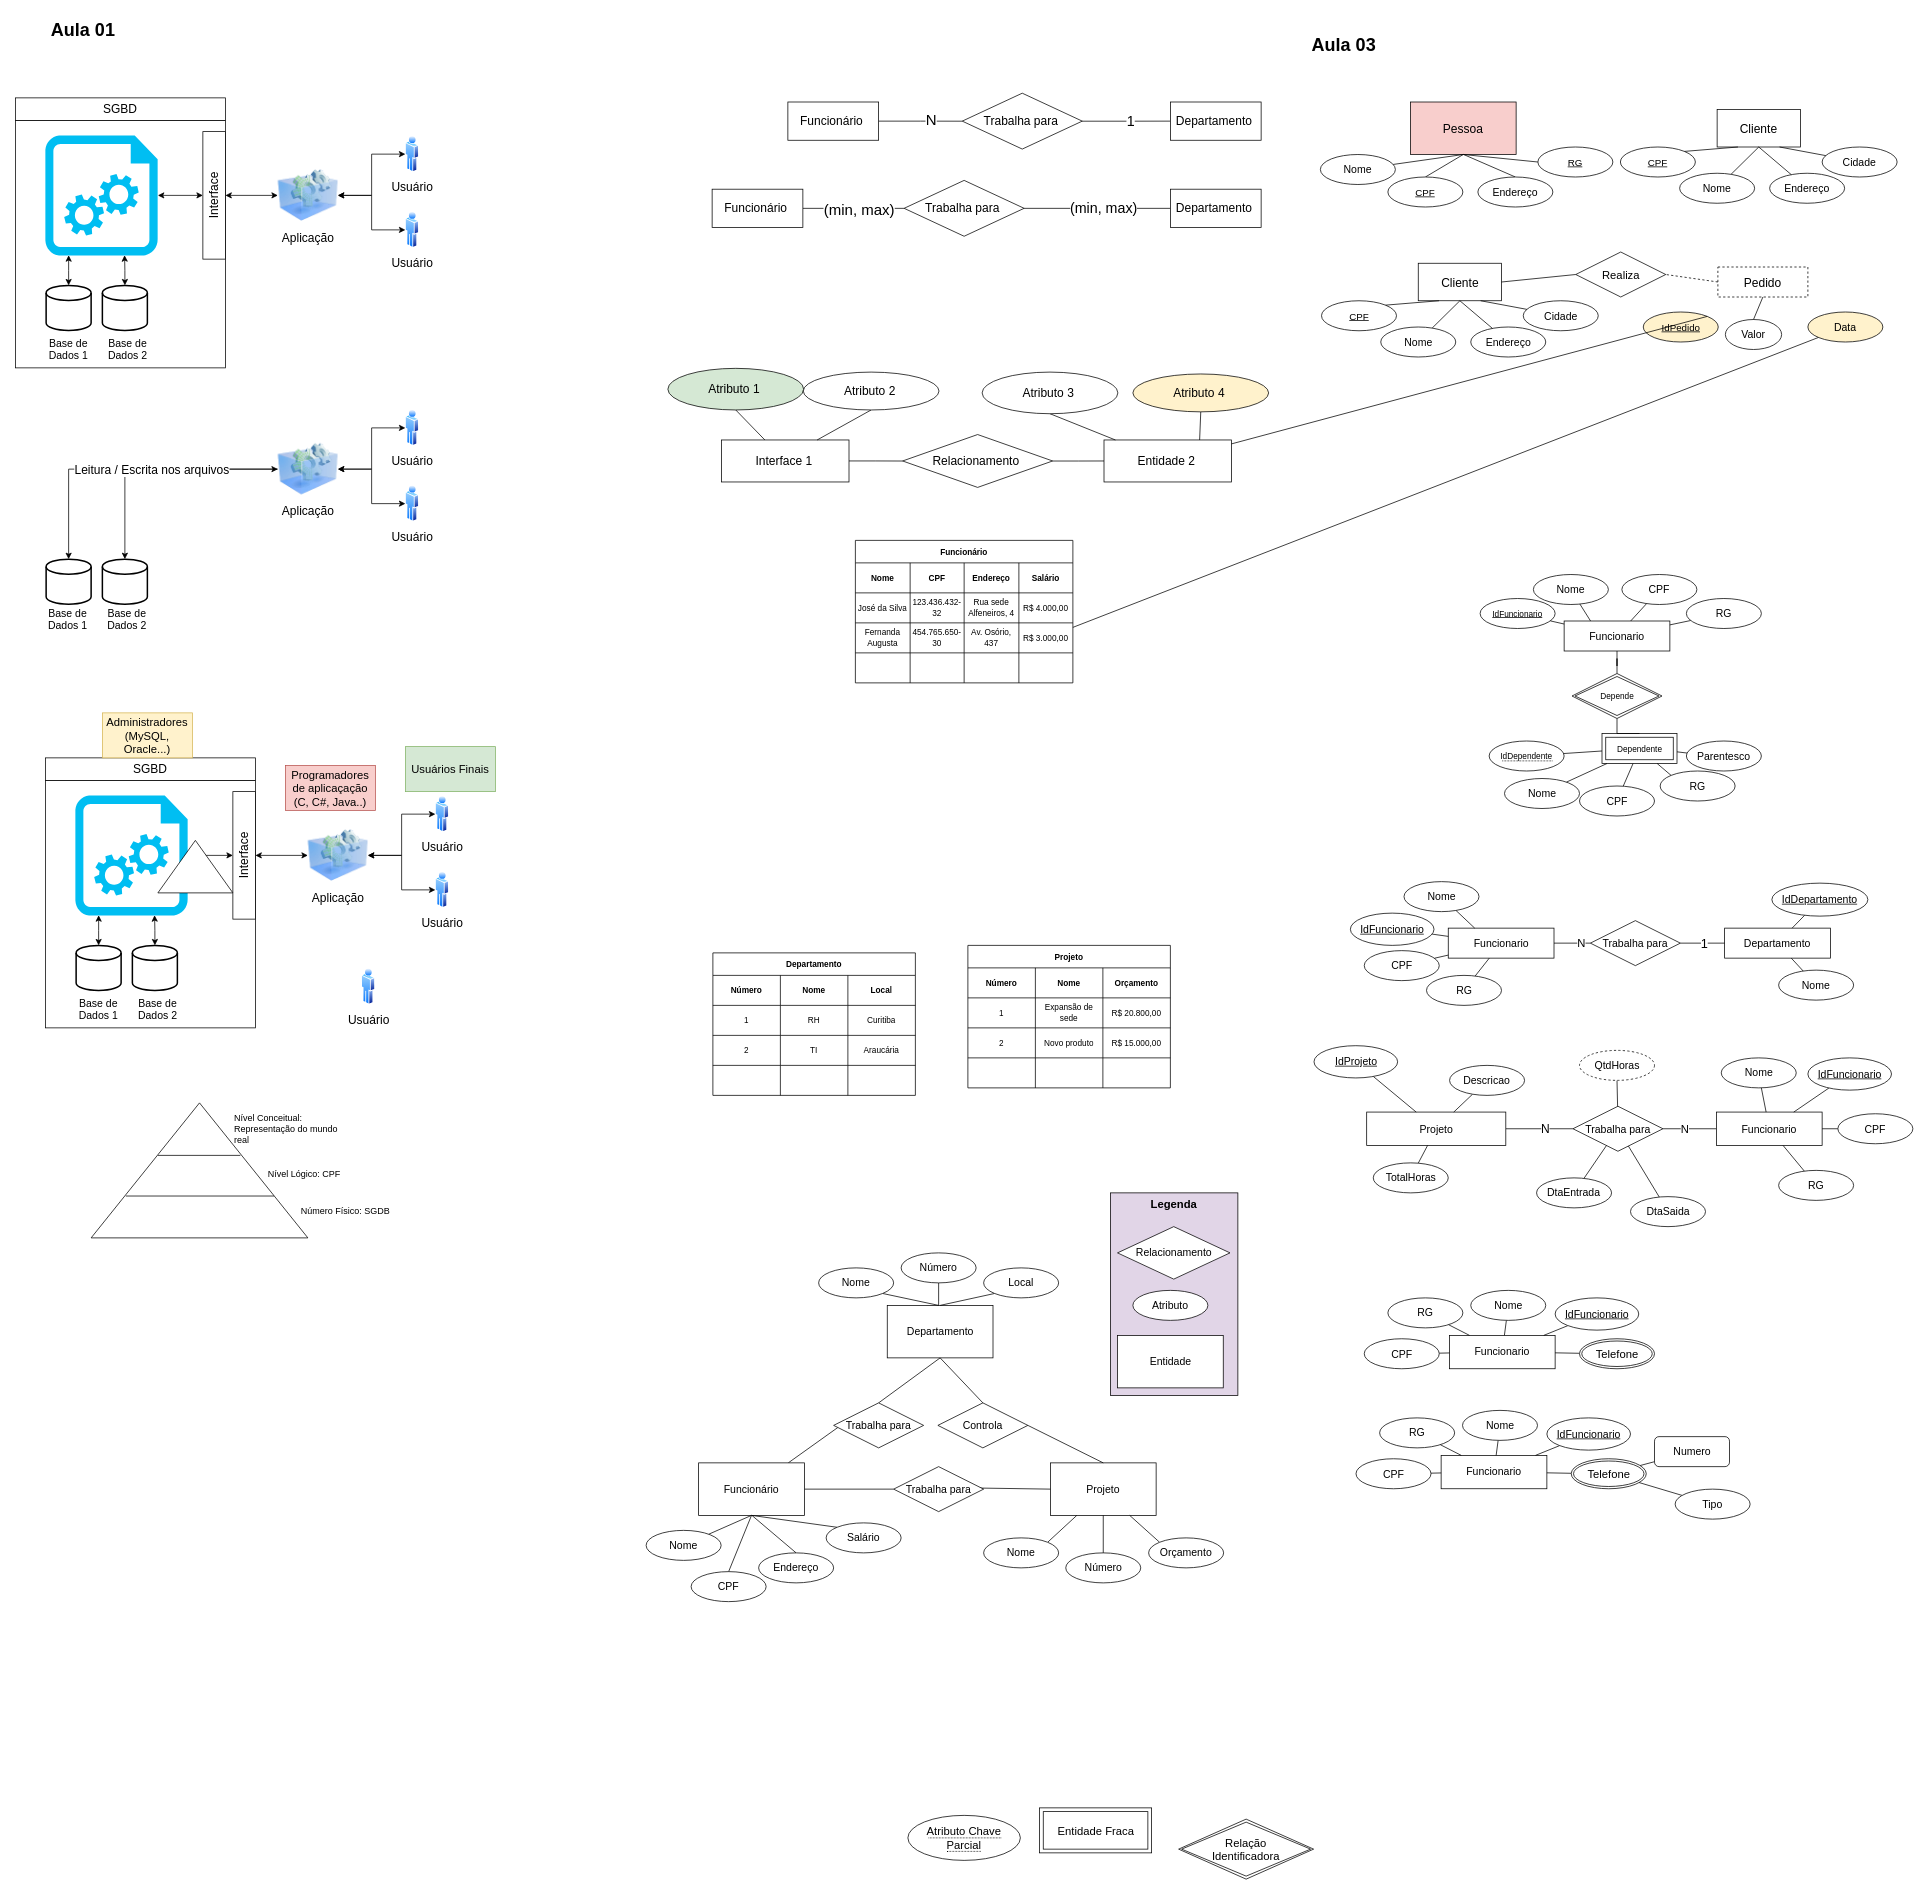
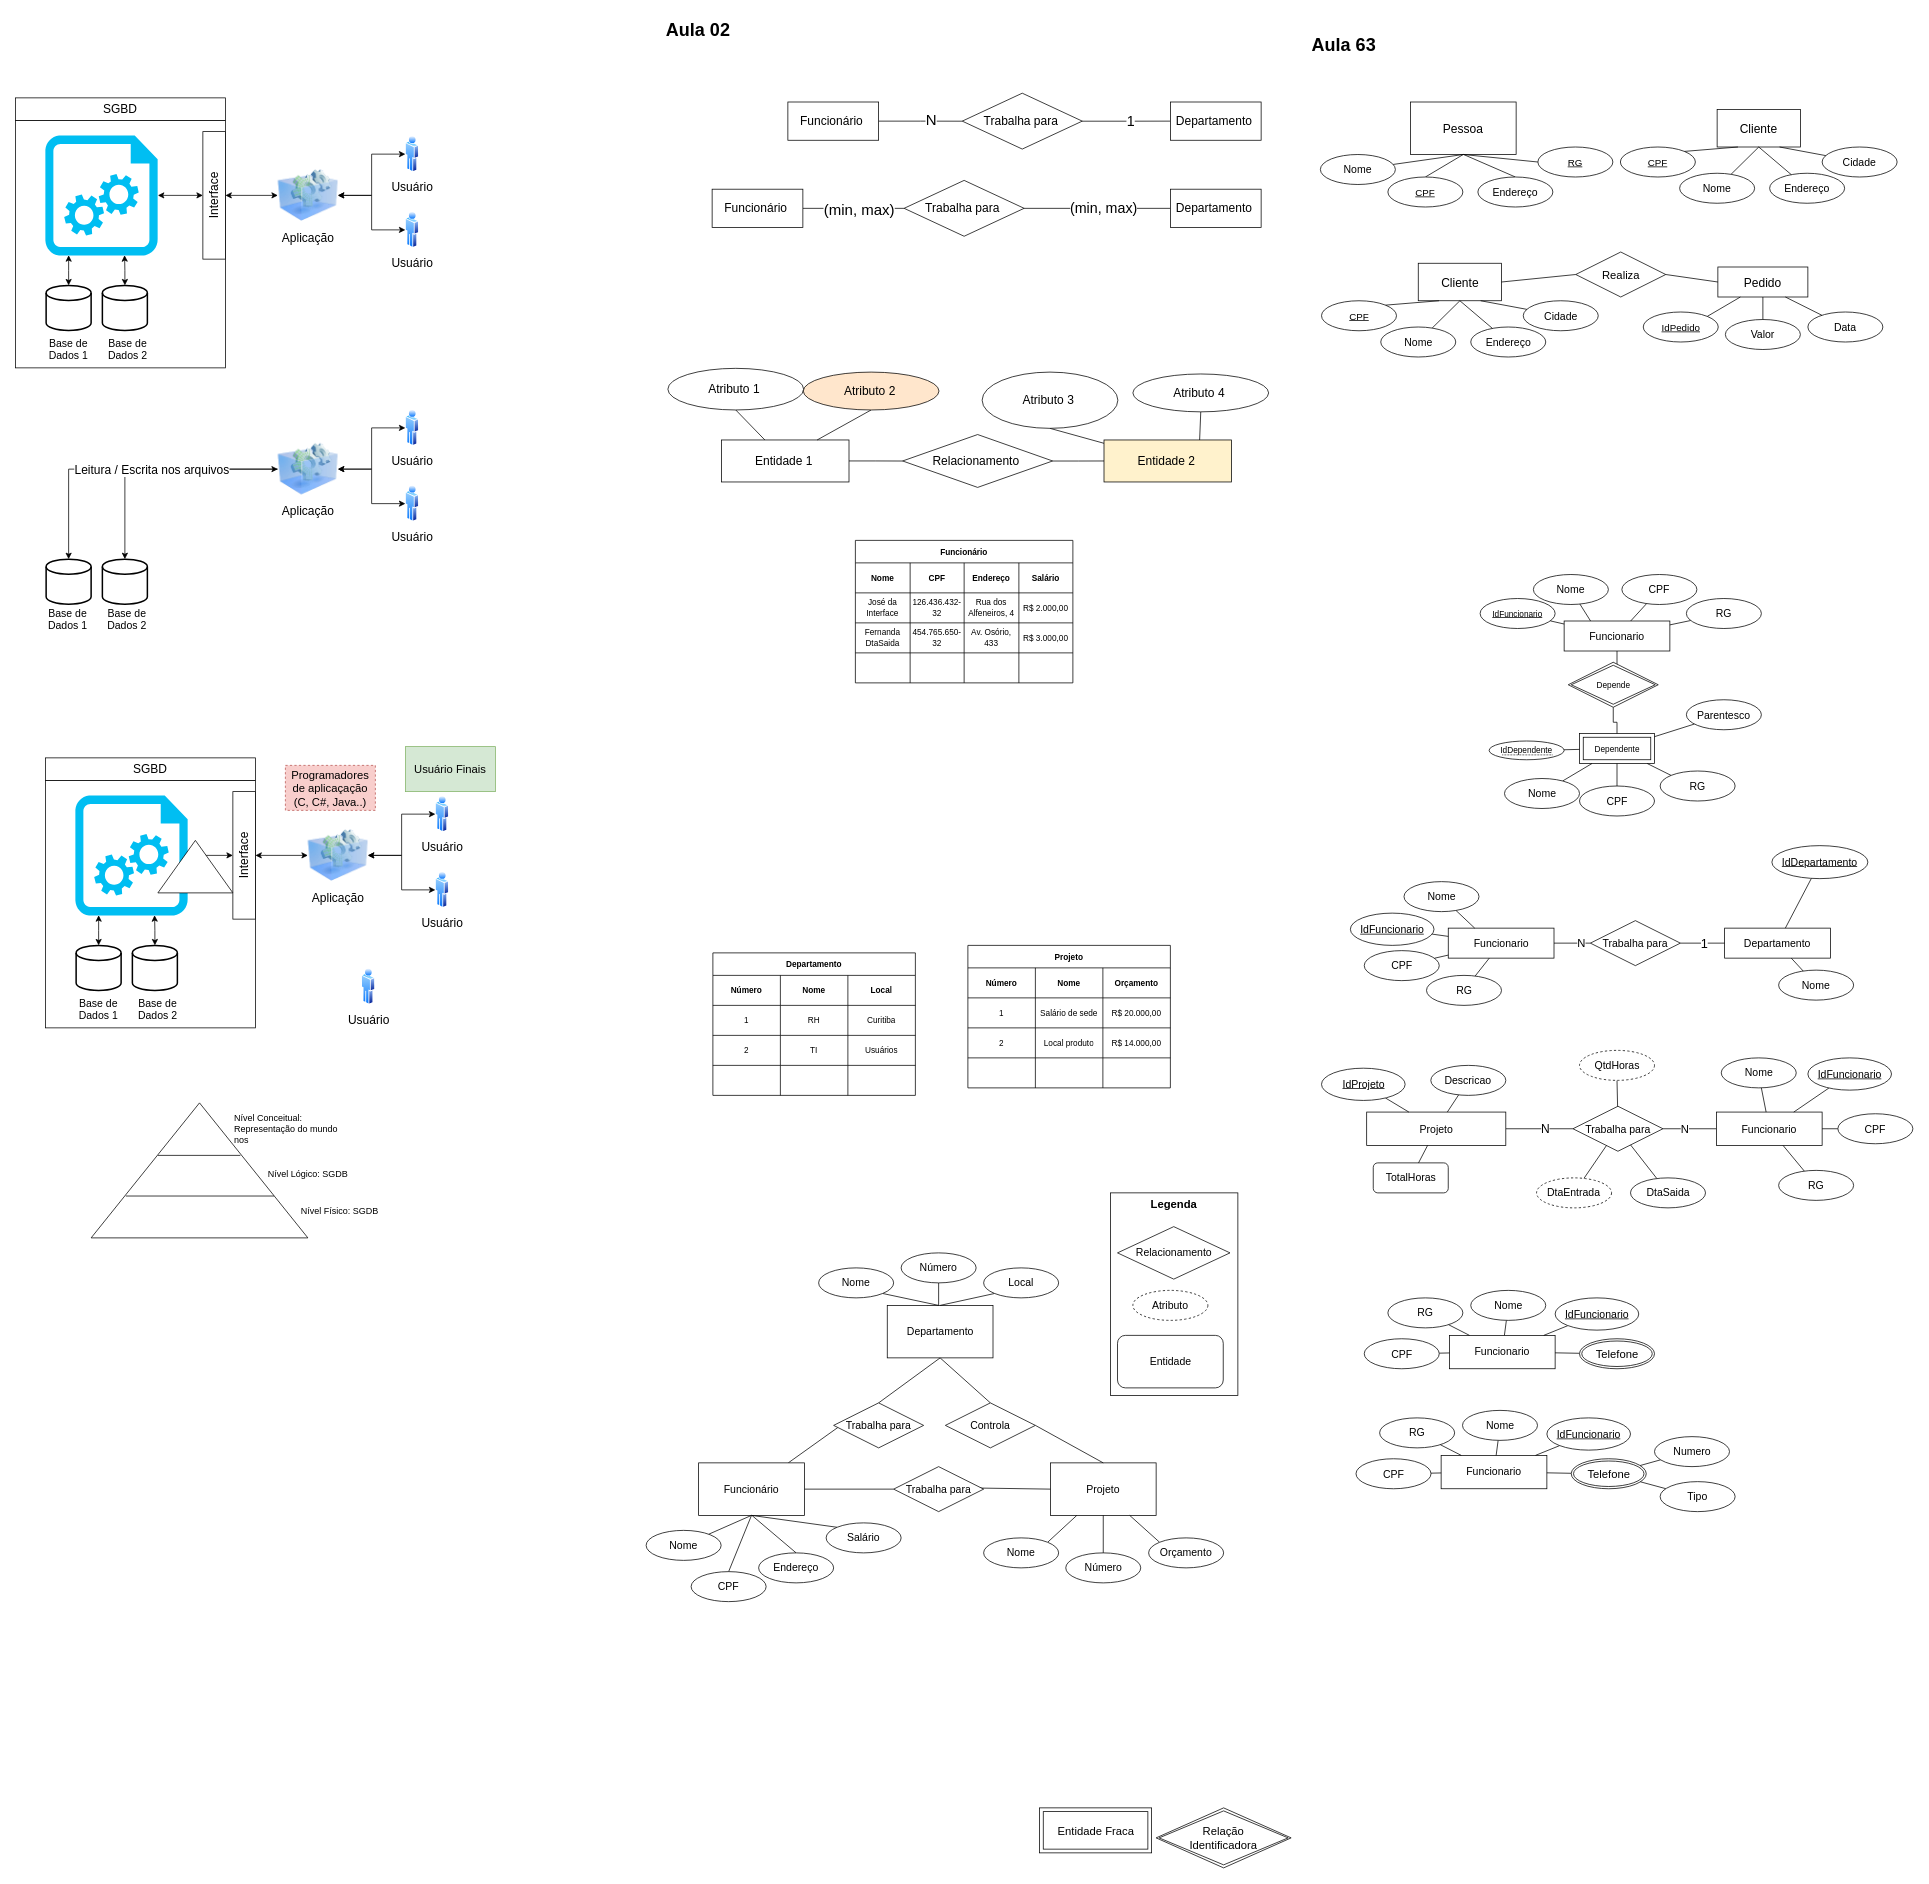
(83, 30) -> none
none -> (698, 30)
(1344, 45) -> (1344, 45)
(1463, 128) -> (1463, 128)
(1692, 278) -> (1692, 278)
(1763, 282) -> (1763, 282)
(1681, 327) -> (1681, 327)
(1845, 327) -> (1845, 327)
(1754, 335) -> (1763, 335)
(1469, 380) -> (1724, 307)
(736, 389) -> (736, 389)
(871, 391) -> (871, 391)
(1050, 393) -> (1050, 400)
(1201, 393) -> (1201, 393)
(784, 461) -> (784, 461)
(1168, 461) -> (1168, 461)
(1446, 482) -> (1804, 306)
(883, 608) -> (883, 608)
(937, 608) -> (937, 608)
(992, 608) -> (992, 608)
(1046, 608) -> (1046, 608)
(883, 638) -> (883, 638)
(937, 638) -> (937, 638)
(992, 638) -> (992, 638)
(1617, 696) -> (1613, 685)
(147, 735) -> none
(1640, 749) -> (1617, 749)
(1527, 756) -> (1527, 750)
(1724, 756) -> (1724, 715)
(450, 769) -> (450, 769)
(330, 788) -> (330, 788)
(1820, 900) -> (1820, 862)
(1069, 1013) -> (1069, 1013)
(1137, 1013) -> (1137, 1013)
(1069, 1043) -> (1069, 1043)
(1137, 1043) -> (1137, 1043)
(882, 1050) -> (882, 1050)
(1356, 1062) -> (1363, 1084)
(1487, 1080) -> (1468, 1080)
(294, 1129) -> (294, 1129)
(305, 1174) -> (308, 1174)
(1411, 1178) -> (1411, 1178)
(1574, 1193) -> (1574, 1193)
(1174, 1205) -> (1174, 1205)
(344, 1212) -> (341, 1212)
(1668, 1212) -> (1668, 1193)
(1170, 1305) -> (1170, 1305)
(1170, 1362) -> (1170, 1362)
(983, 1425) -> (990, 1425)
(1692, 1452) -> (1692, 1452)
(1713, 1504) -> (1698, 1497)
(964, 1838) -> none
(1246, 1849) -> (1224, 1838)
